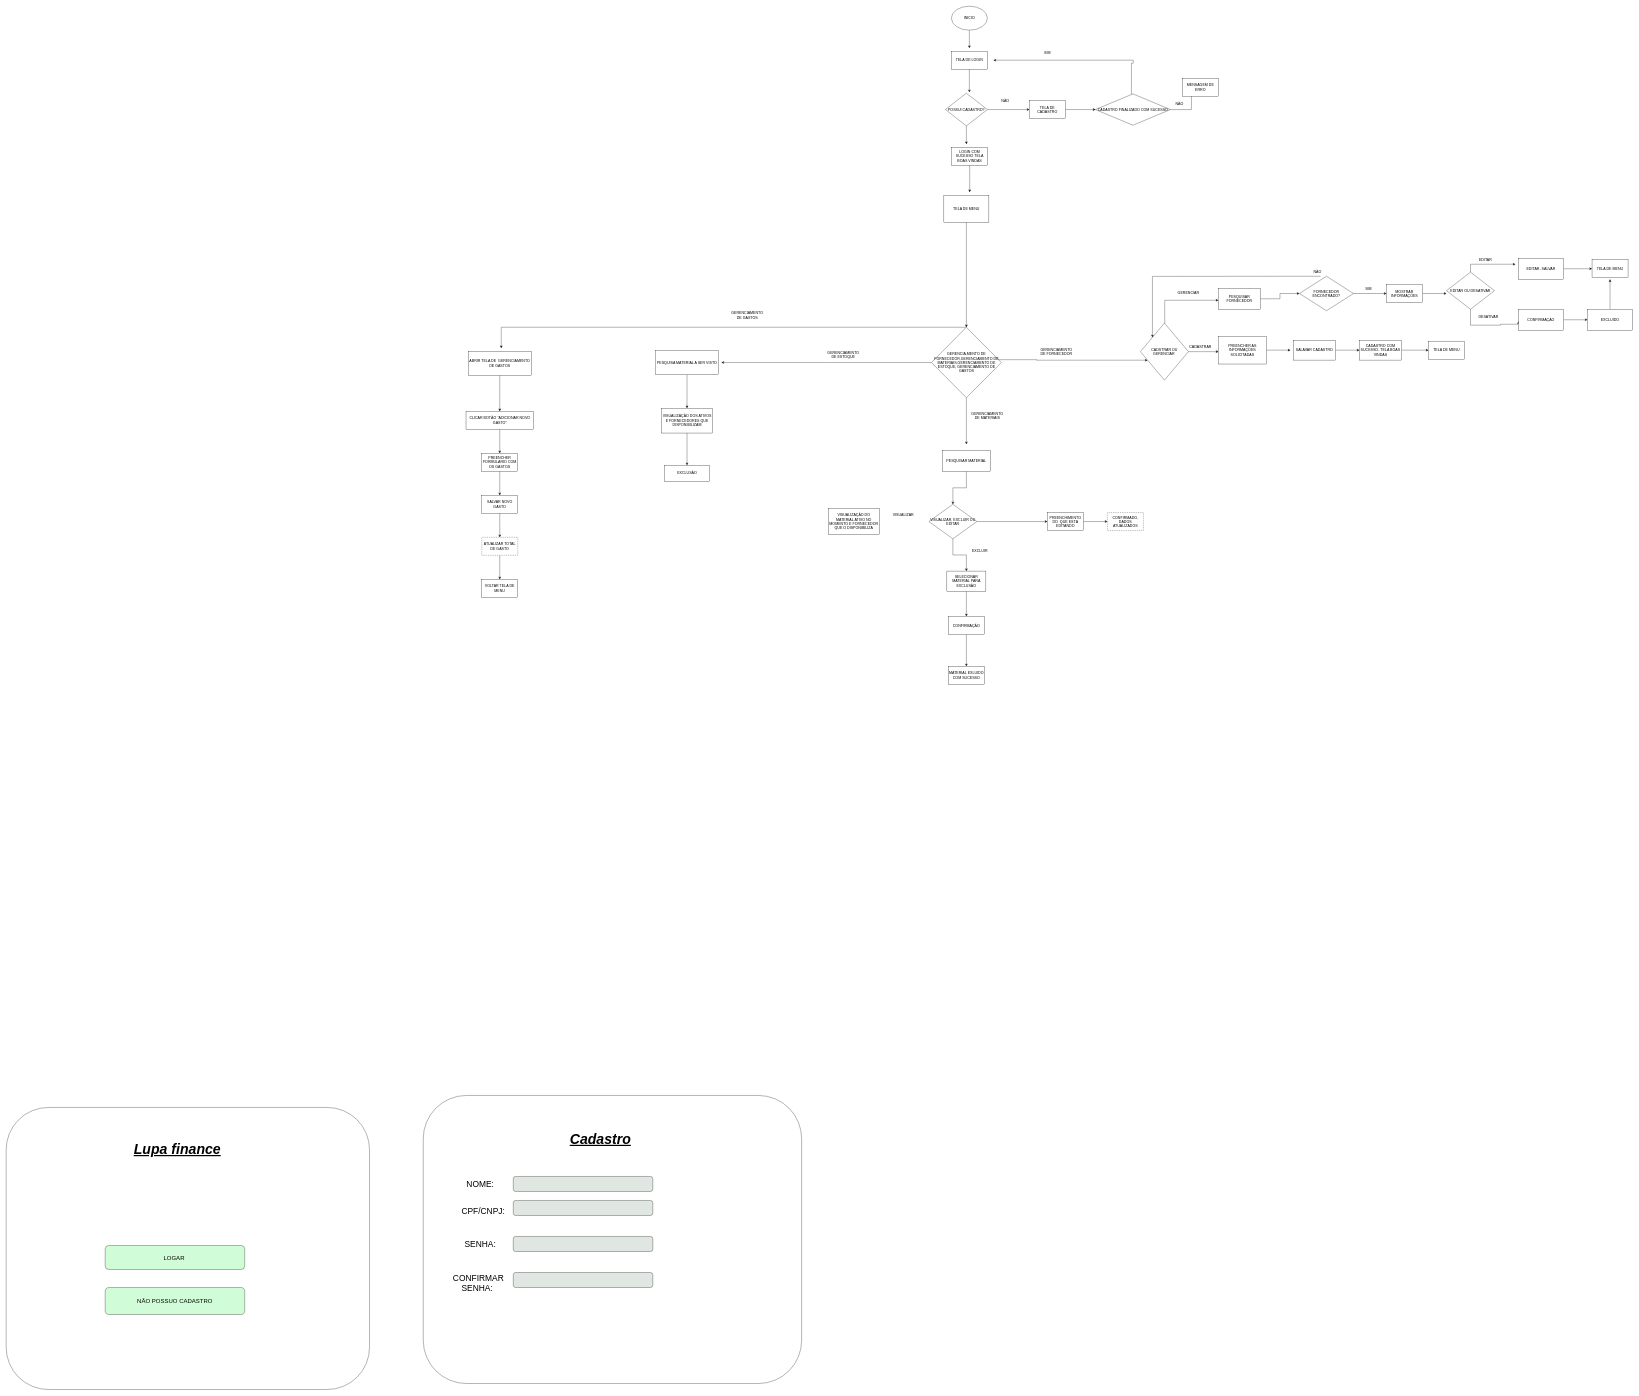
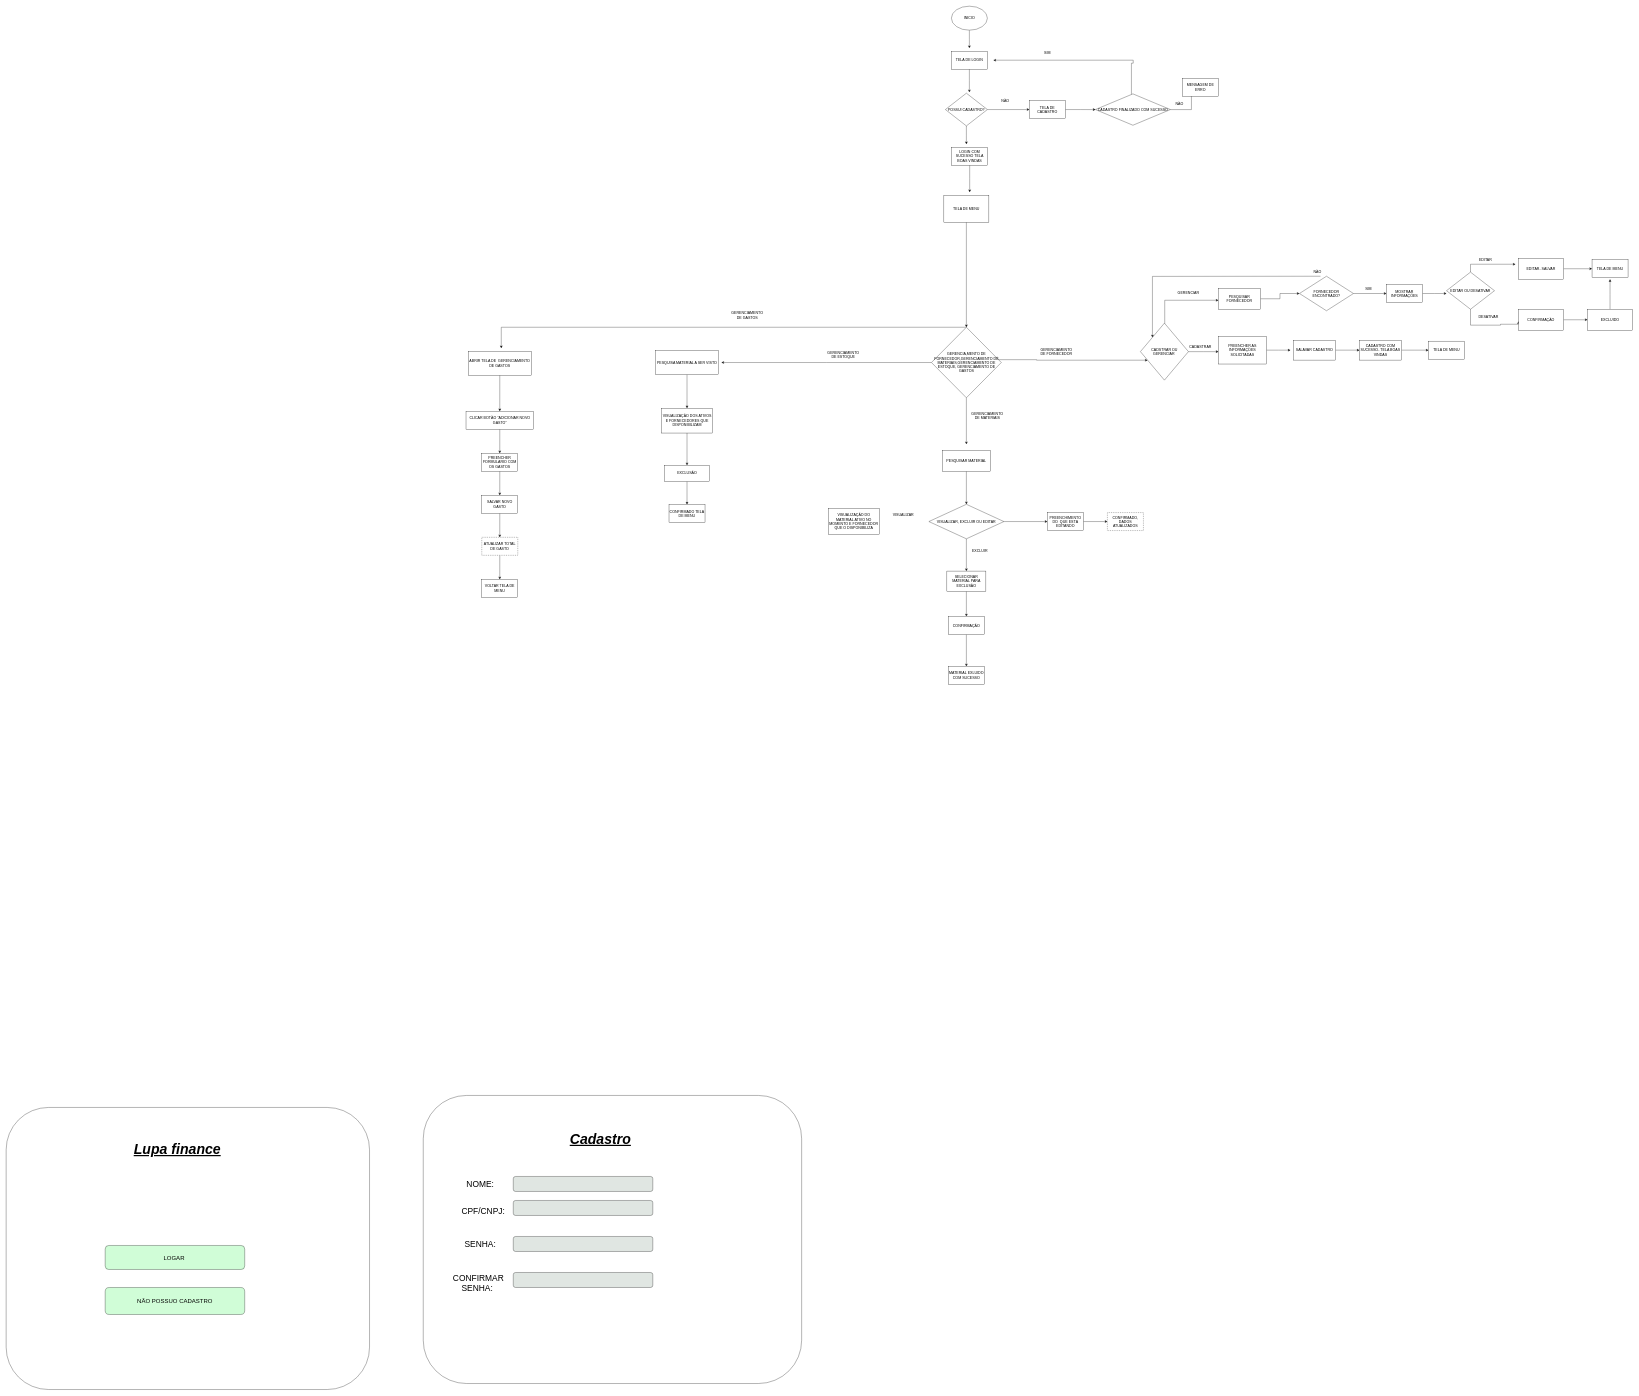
none -> (687, 501)
none -> (687, 513)
(953, 521) -> (966, 521)
